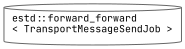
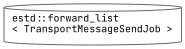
(93, 24) -> (93, 24)
